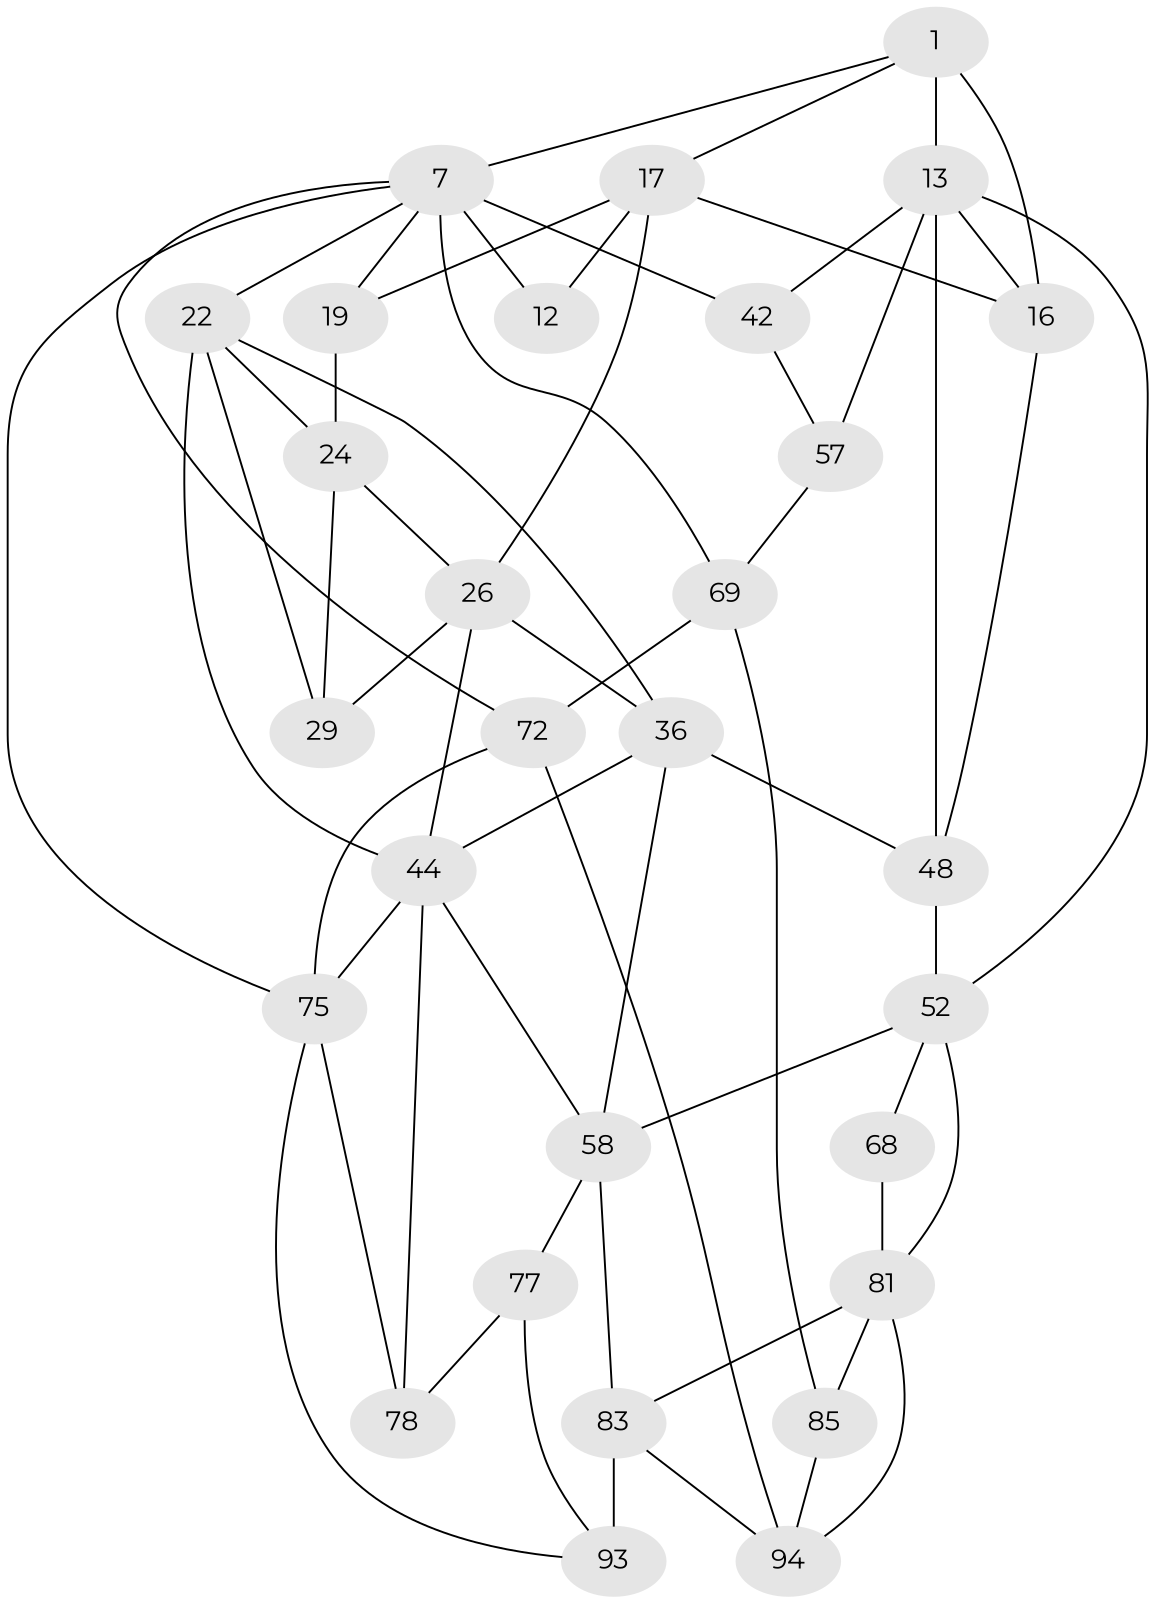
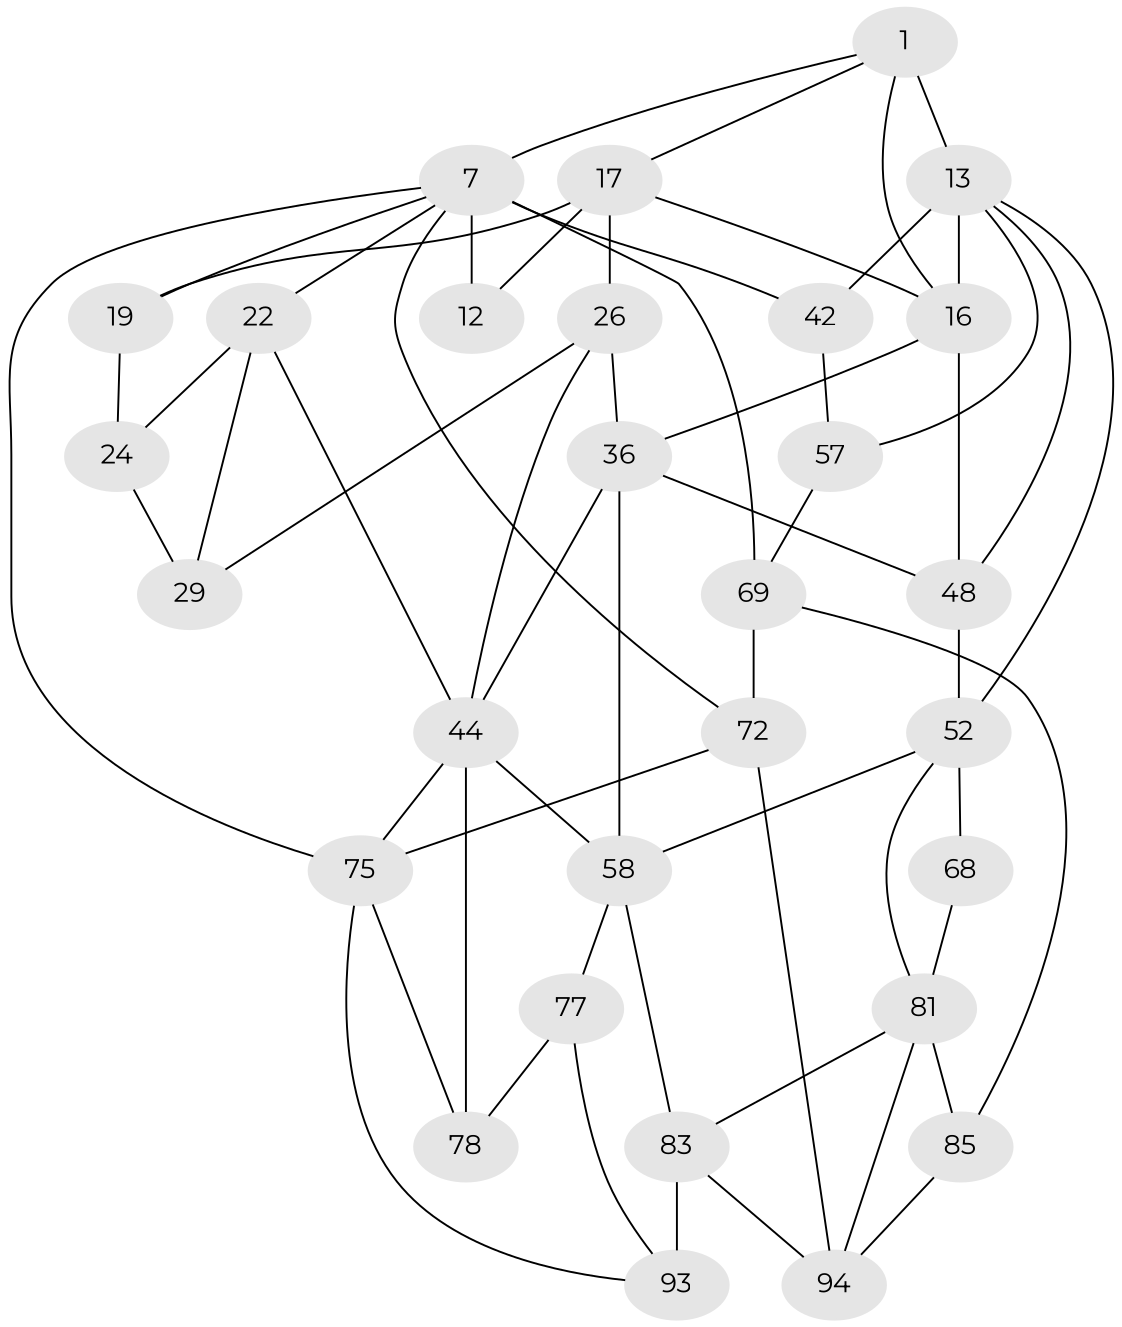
(477, 483) -> (792, 392)
(407, 526) -> none
